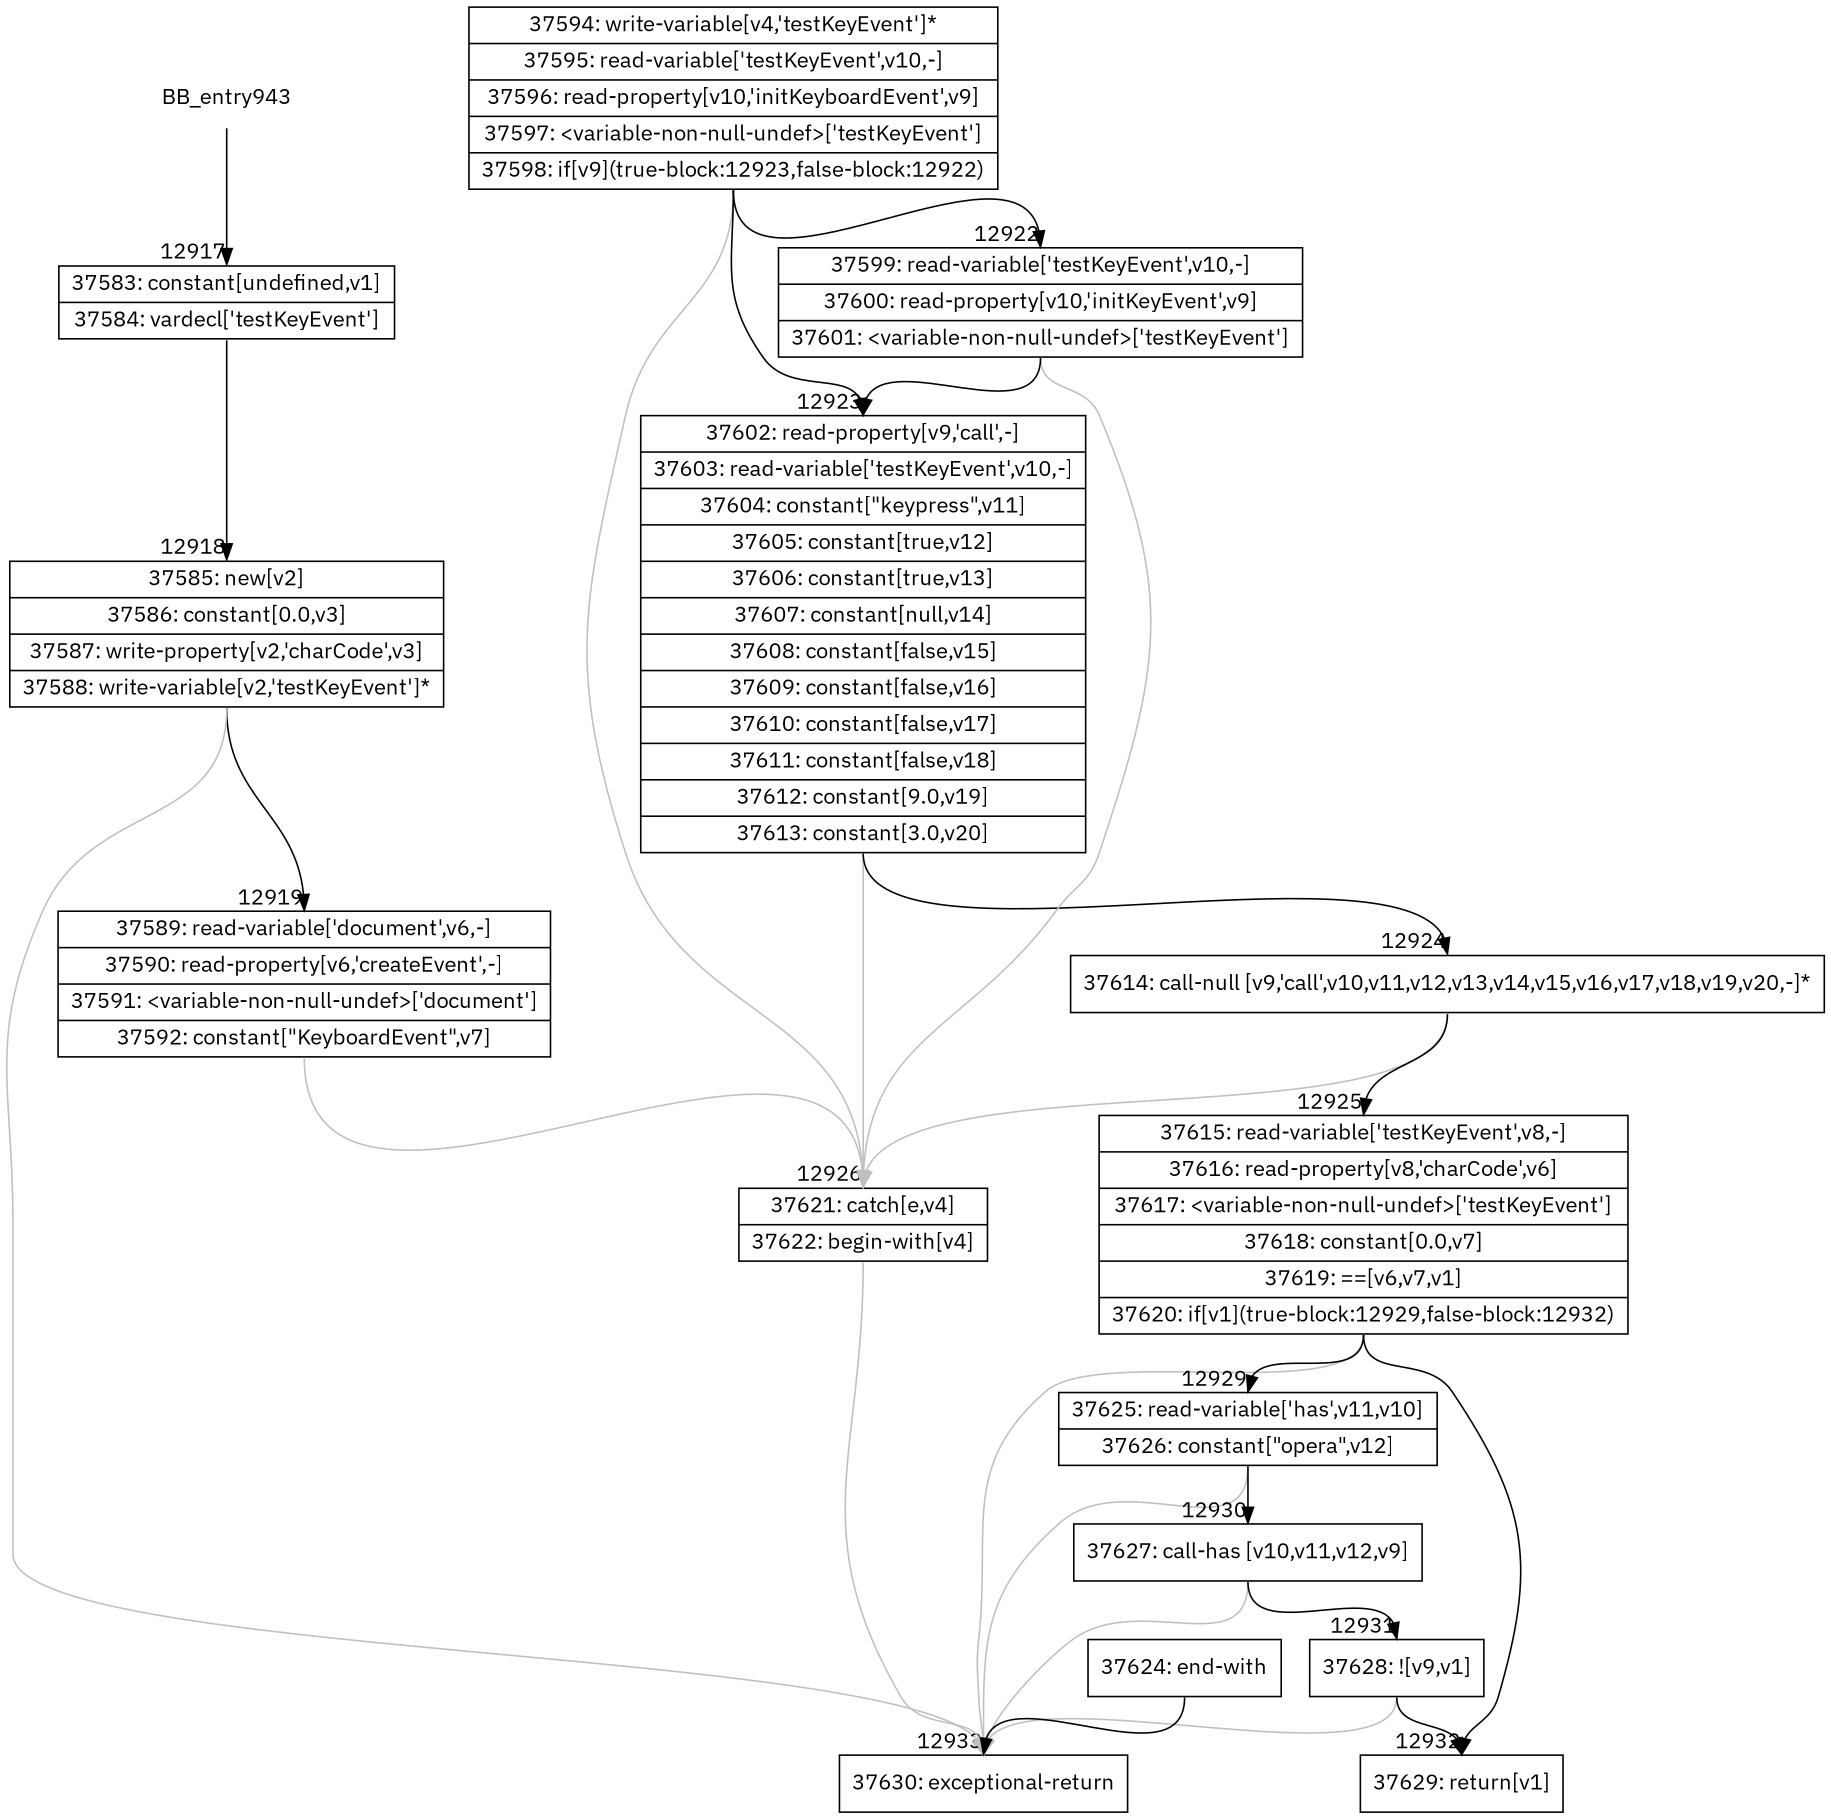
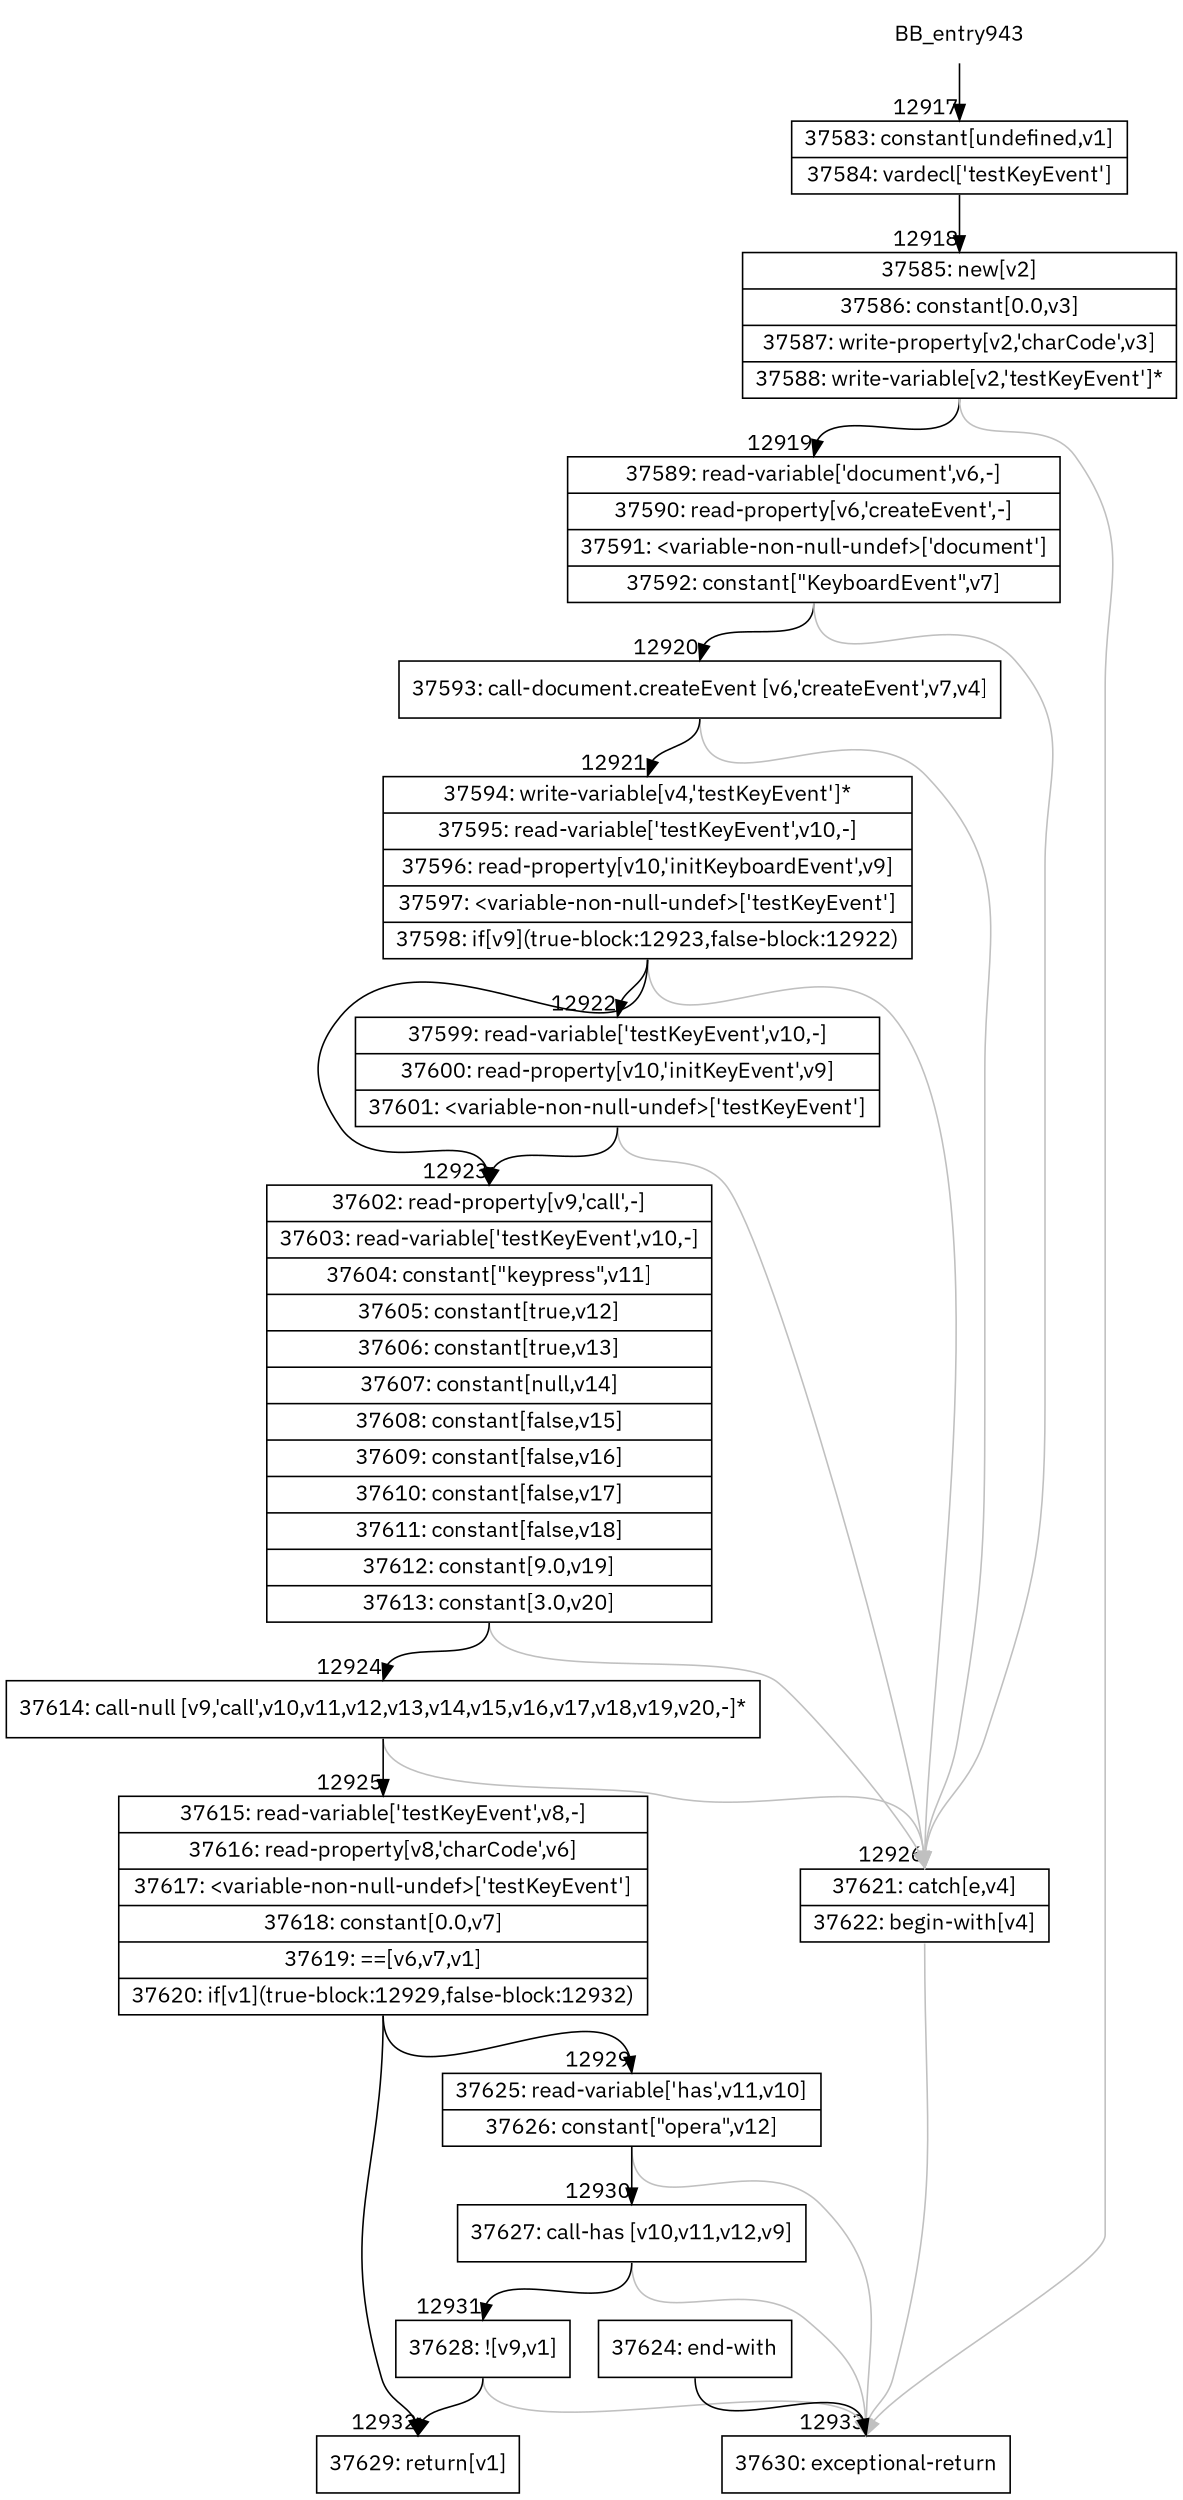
none -> (700, 690)
(1035, 1402) -> none
